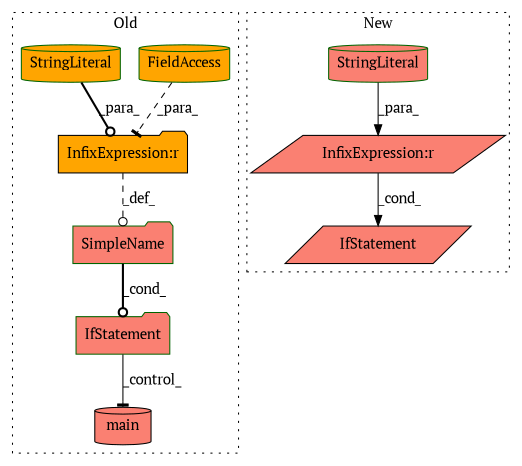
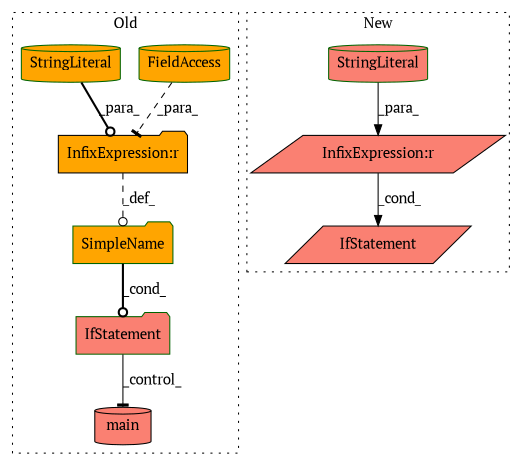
(123, 245) -> (123, 245)
